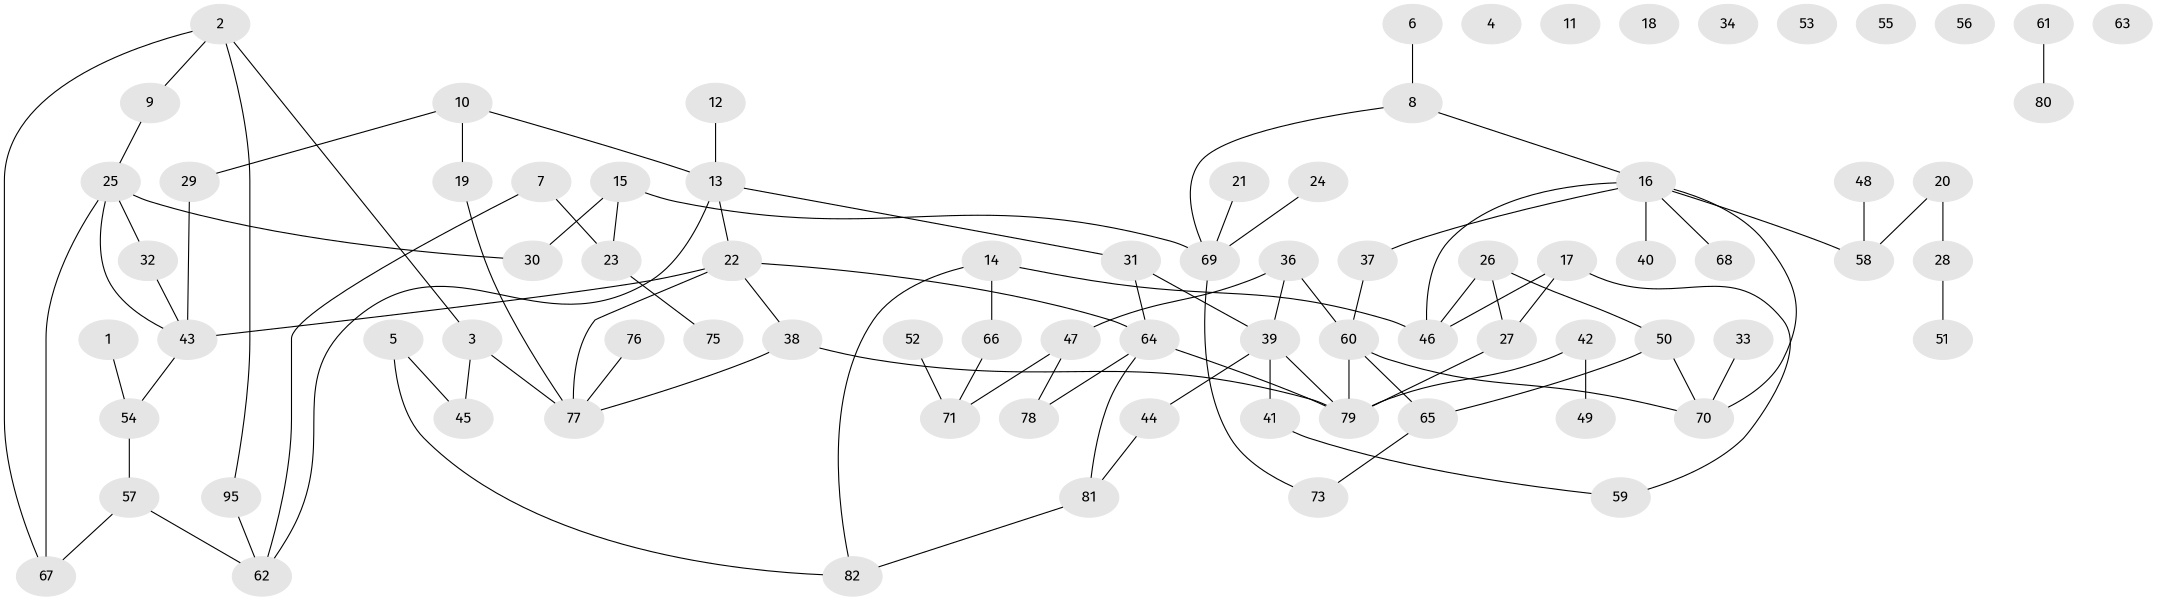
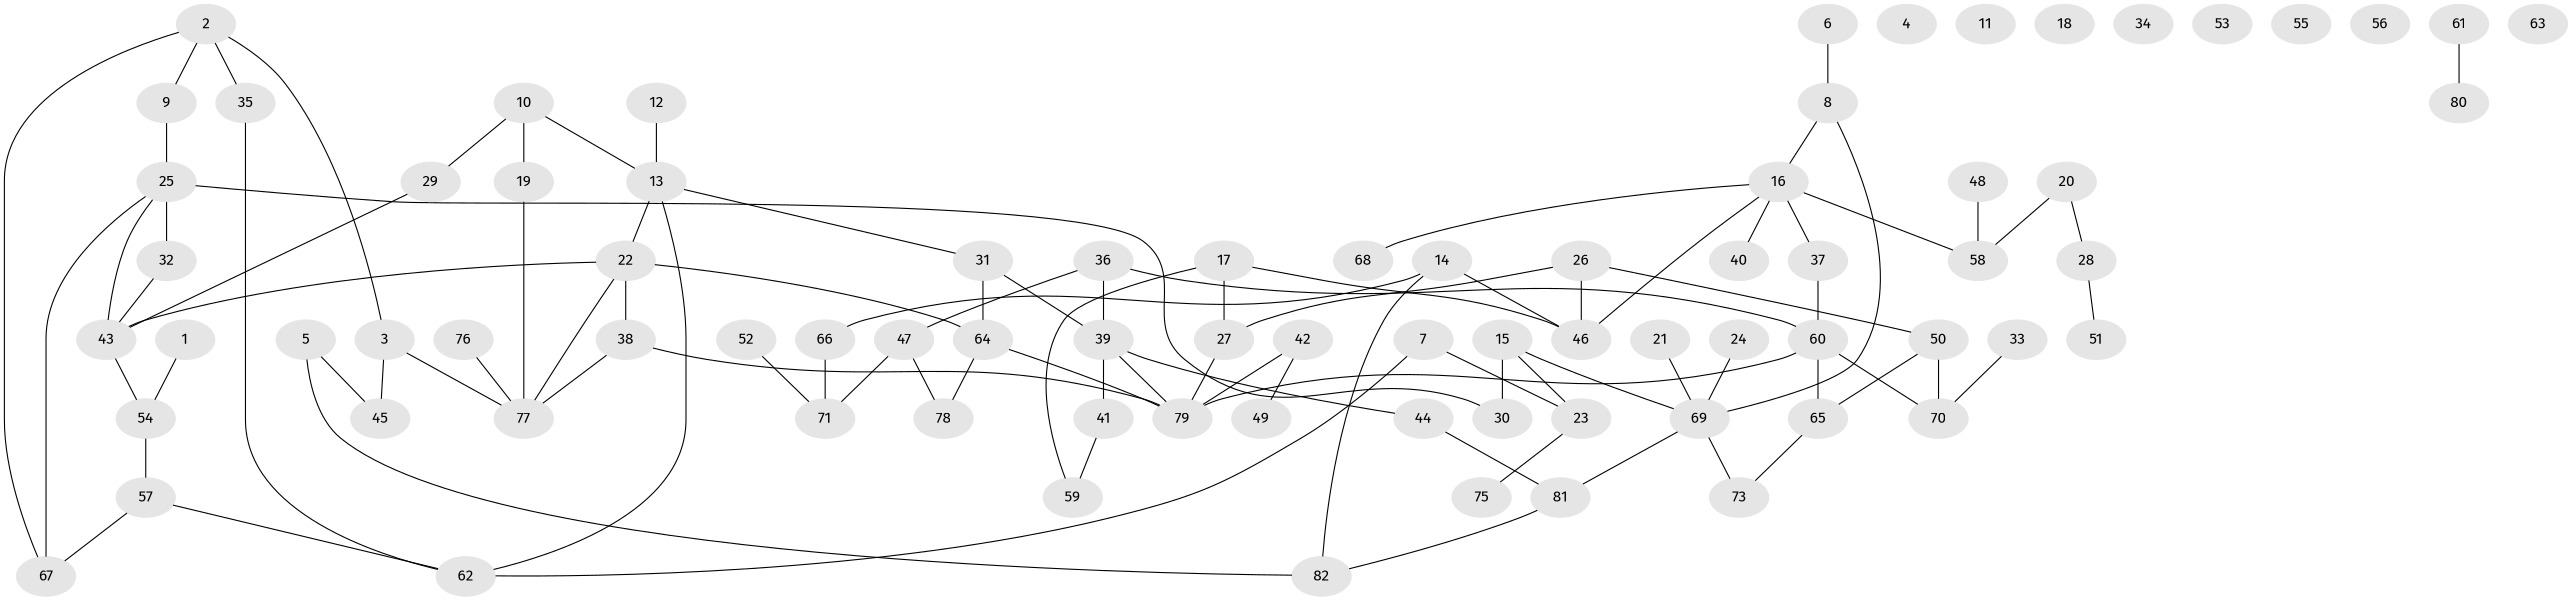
(1790, 282) -> none
(1104, 414) -> (1630, 458)
(231, 498) -> (245, 103)
